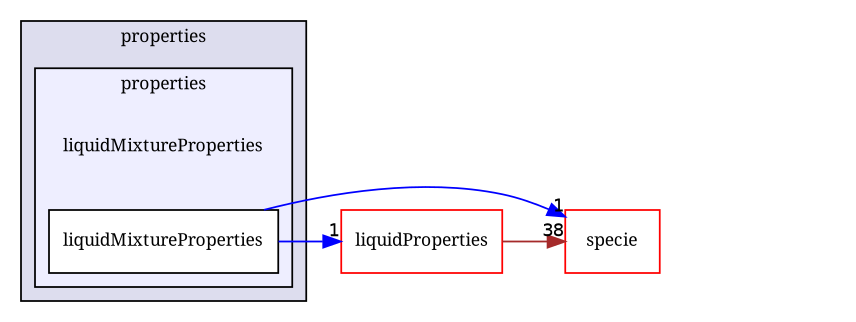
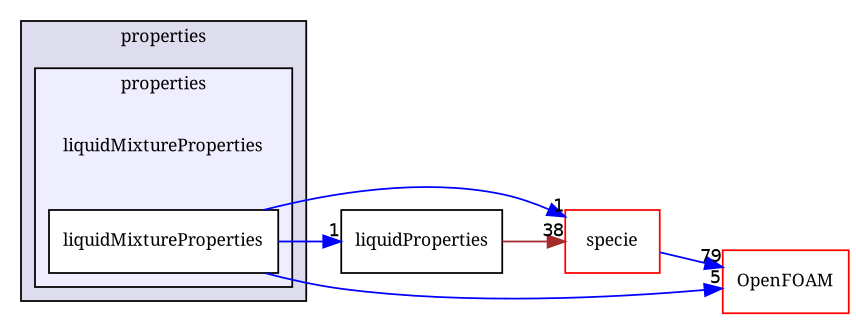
(422, 242) -> (422, 242)
none -> (786, 282)
